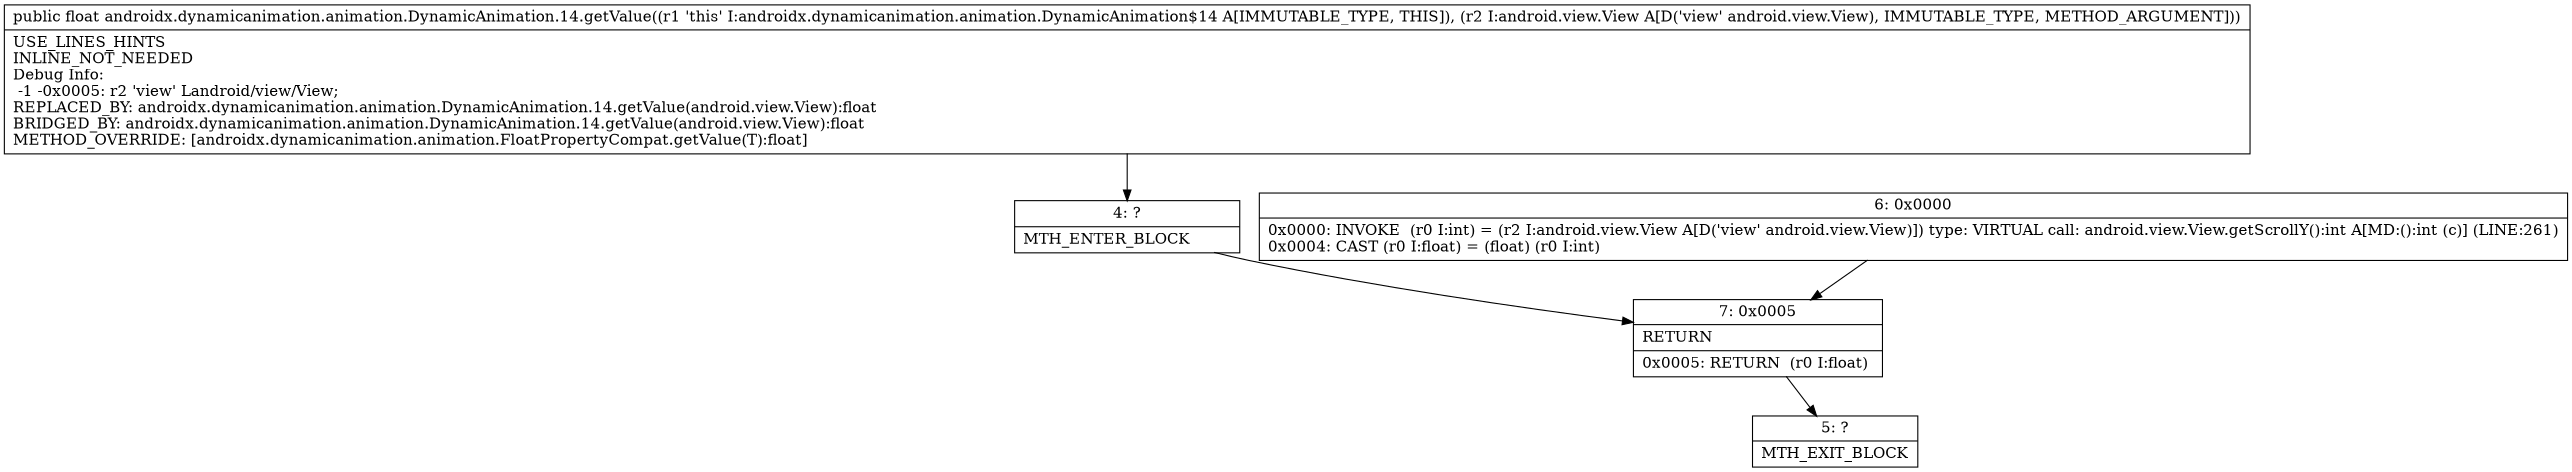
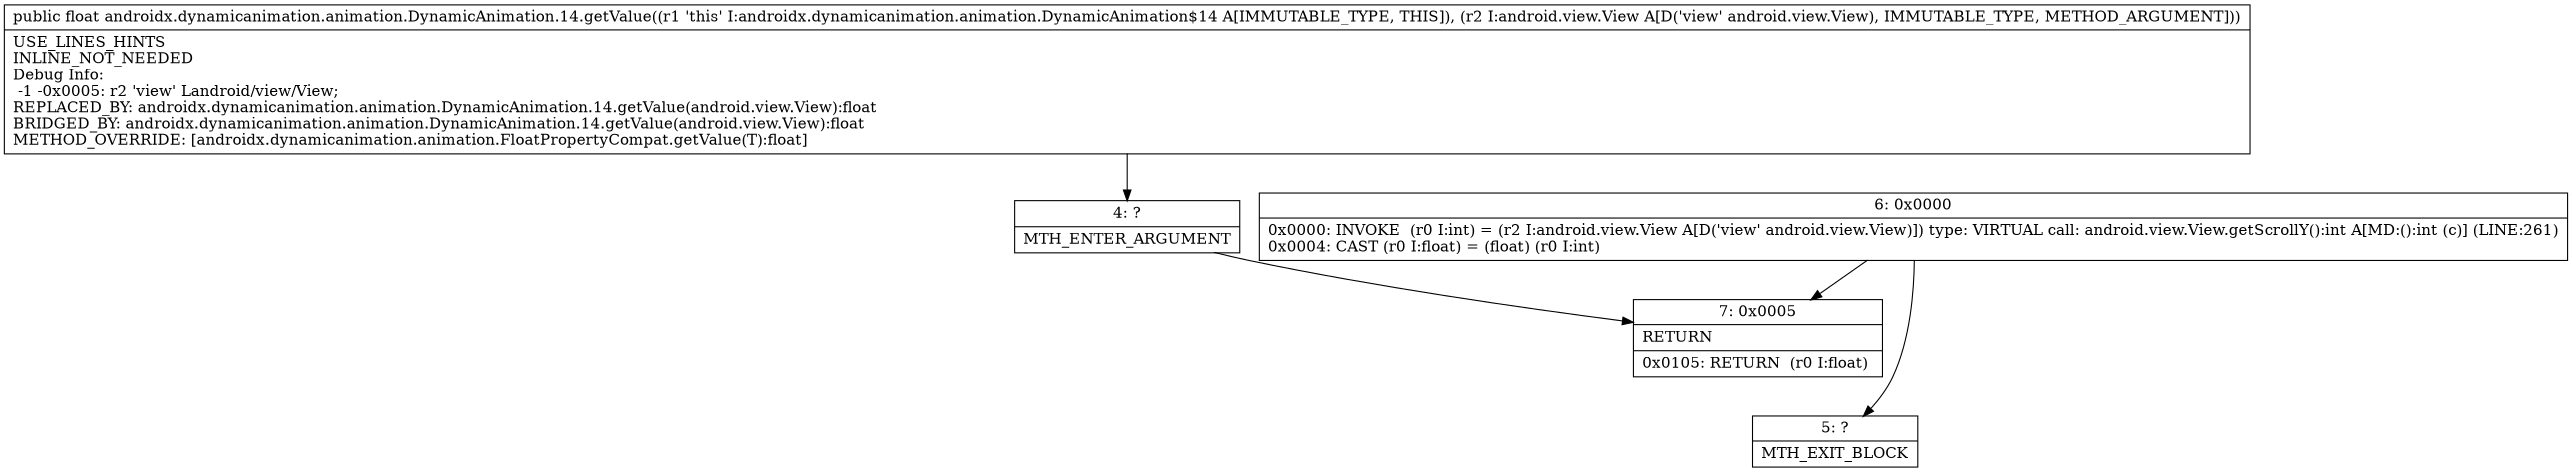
(1107, 239) -> (1127, 239)
(1758, 363) -> (1758, 363)
(1798, 392) -> (1906, 338)
